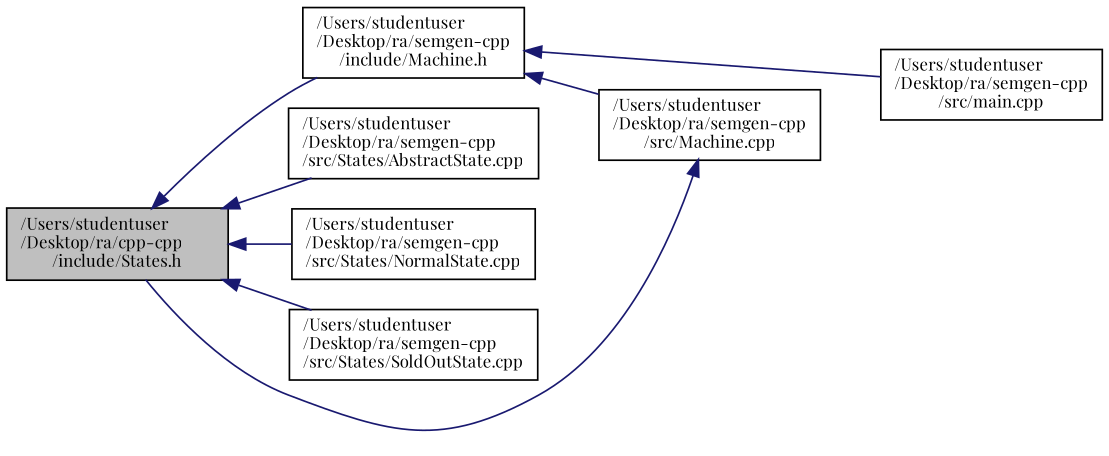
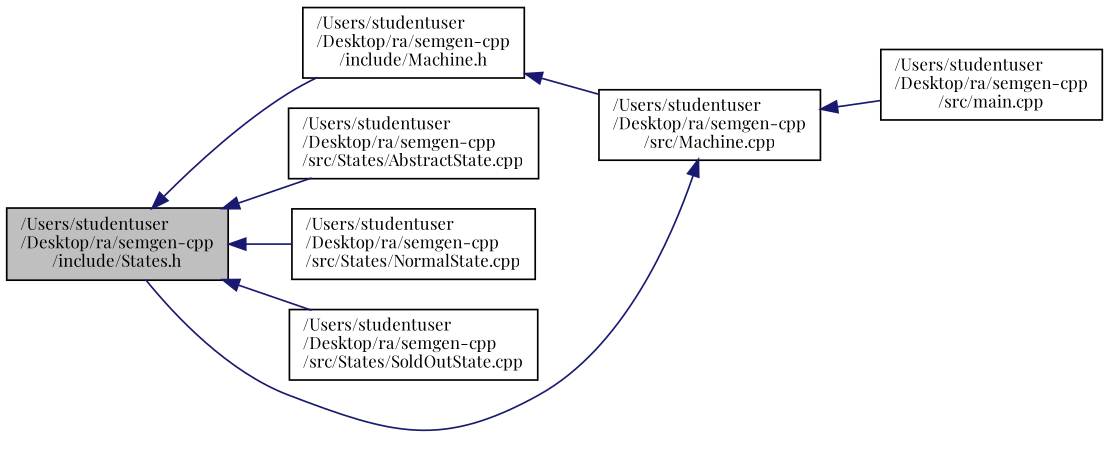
(711, 64) -> (859, 104)
(117, 244) -> (117, 244)
